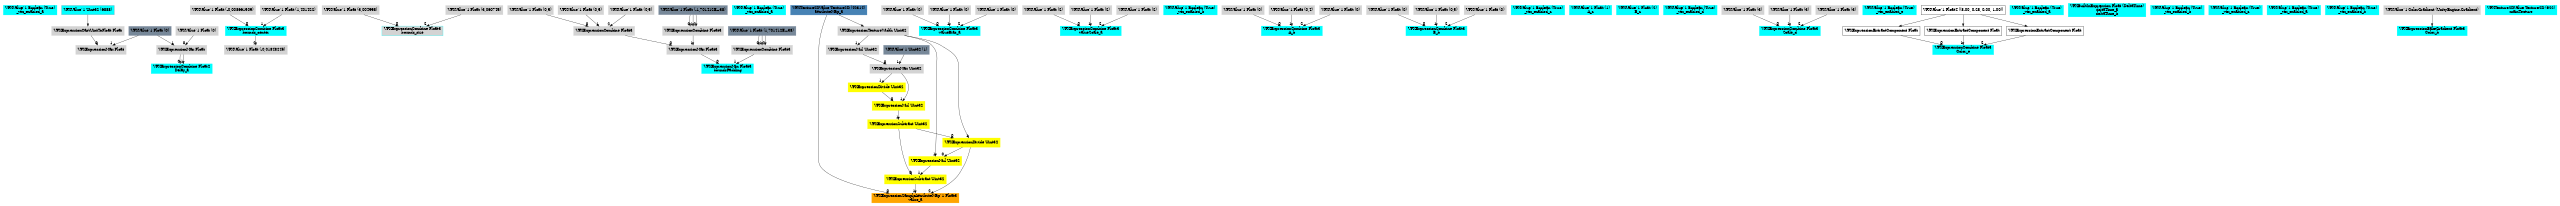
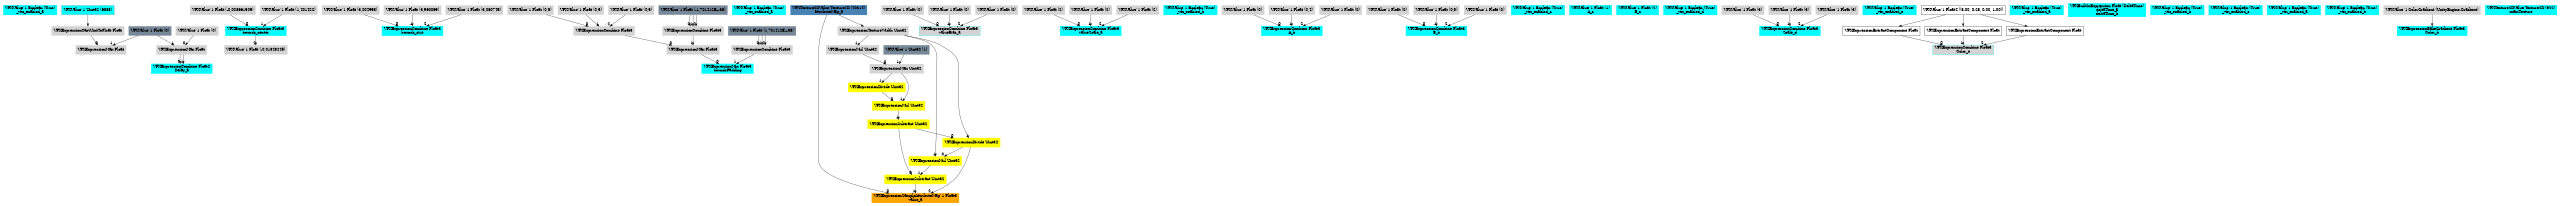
none -> (412, 10)
(412, 31) -> (412, 31)
(950, 31) -> (950, 31)
(1963, 50) -> (1963, 50)
